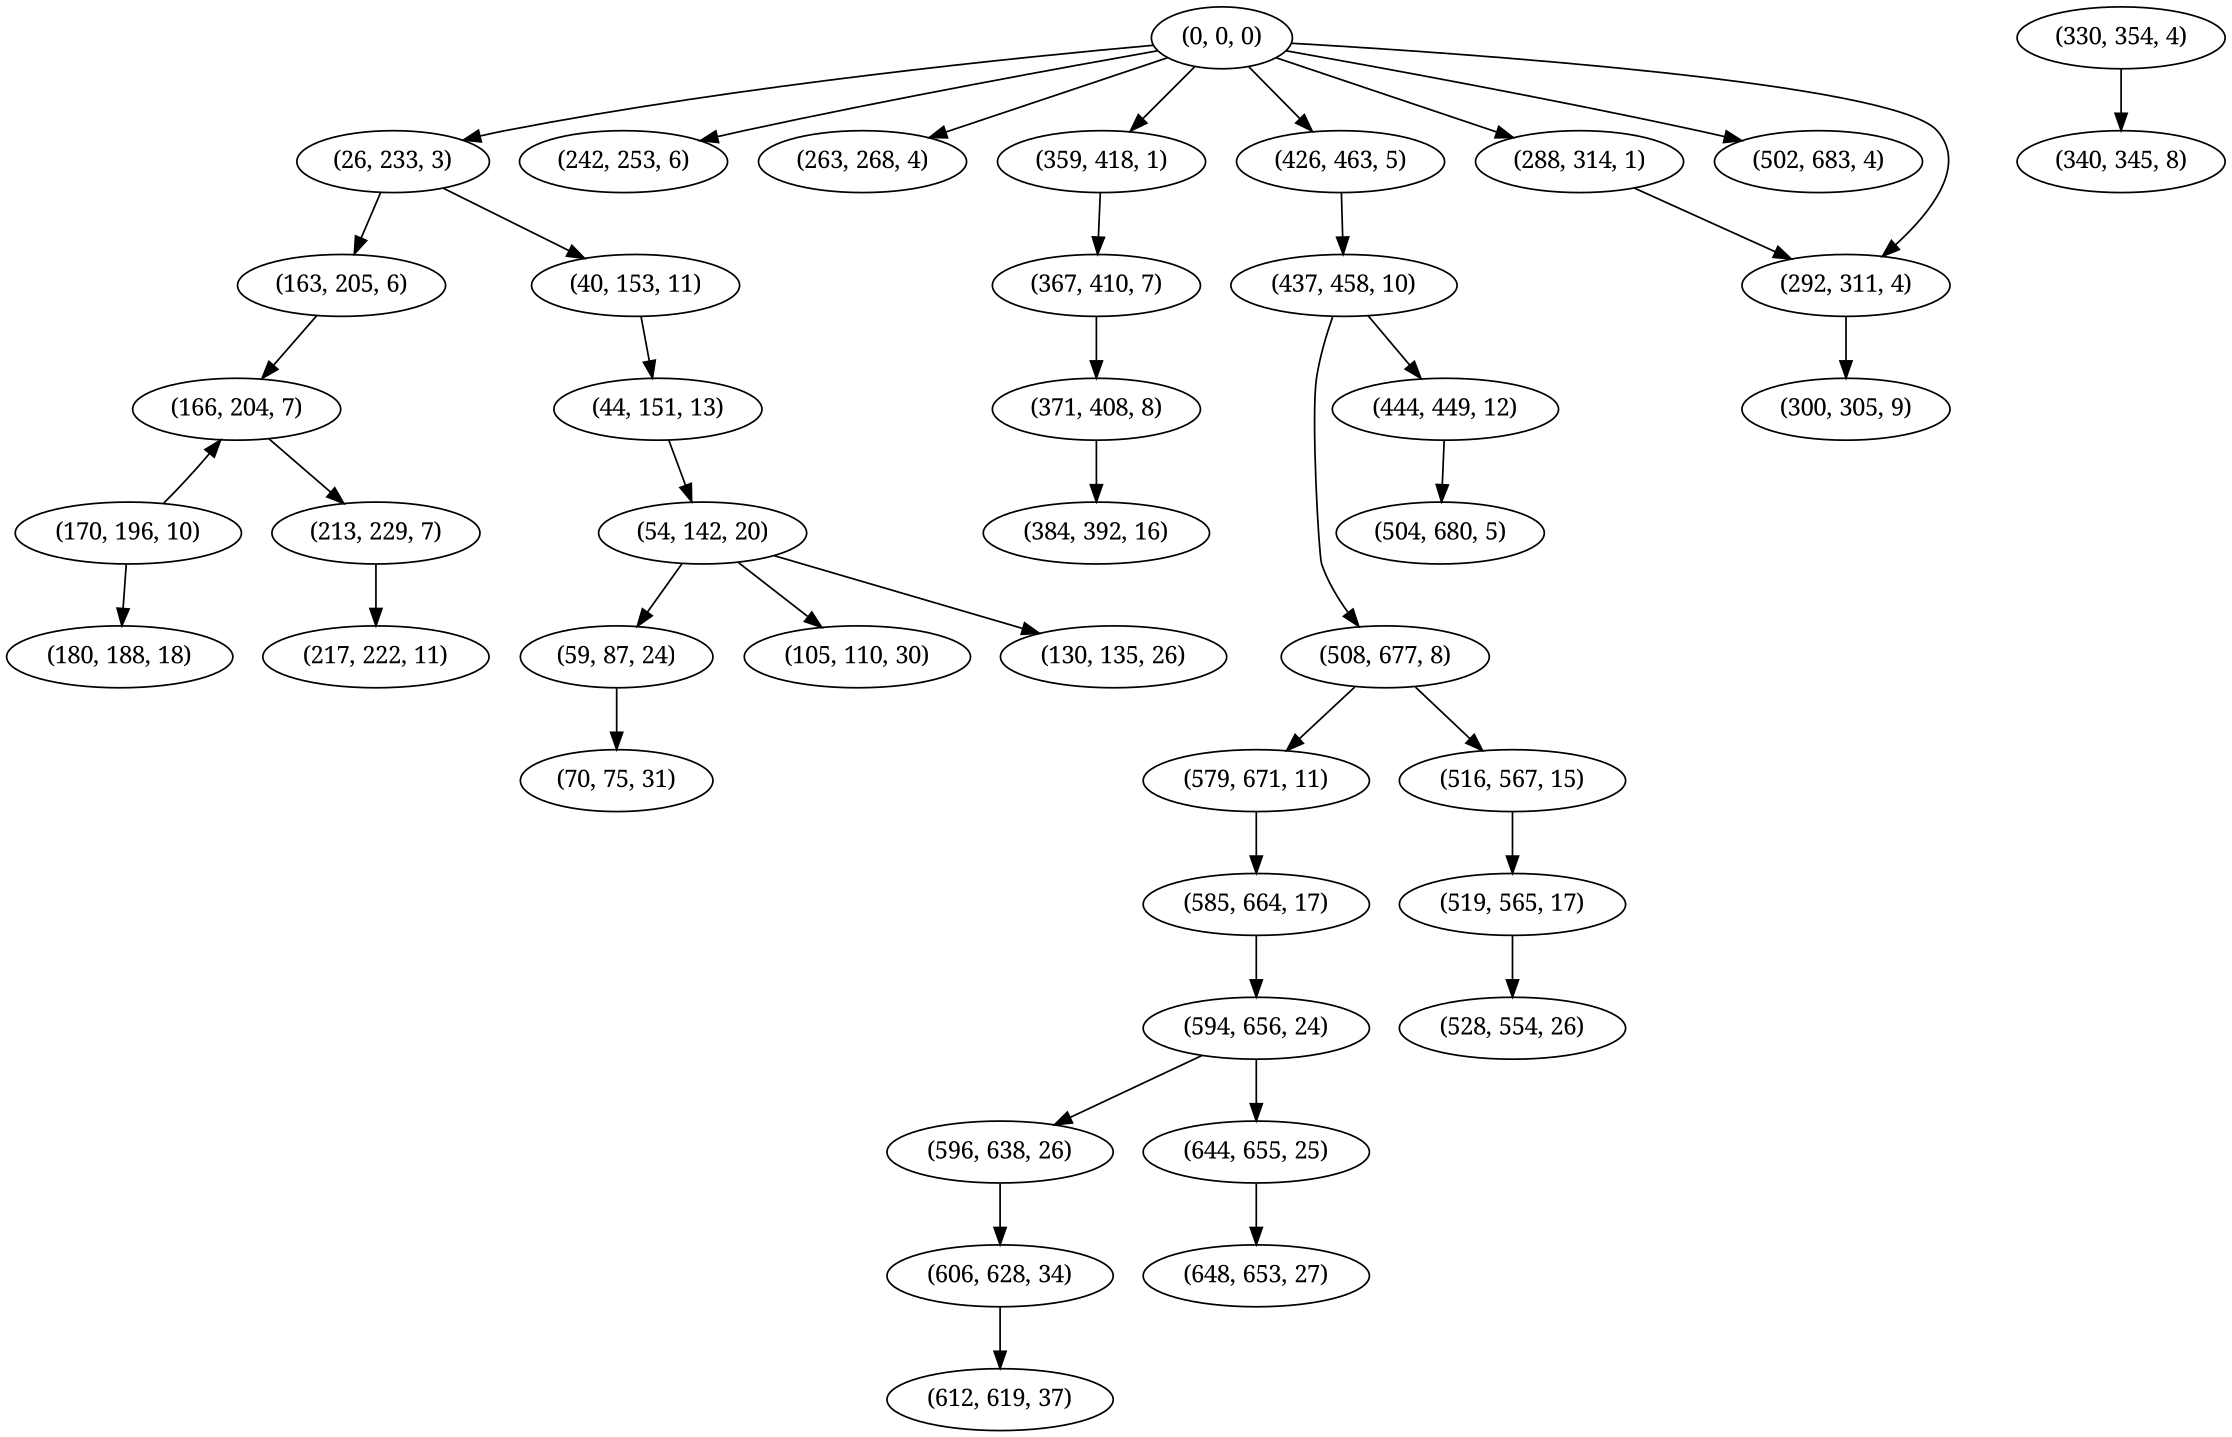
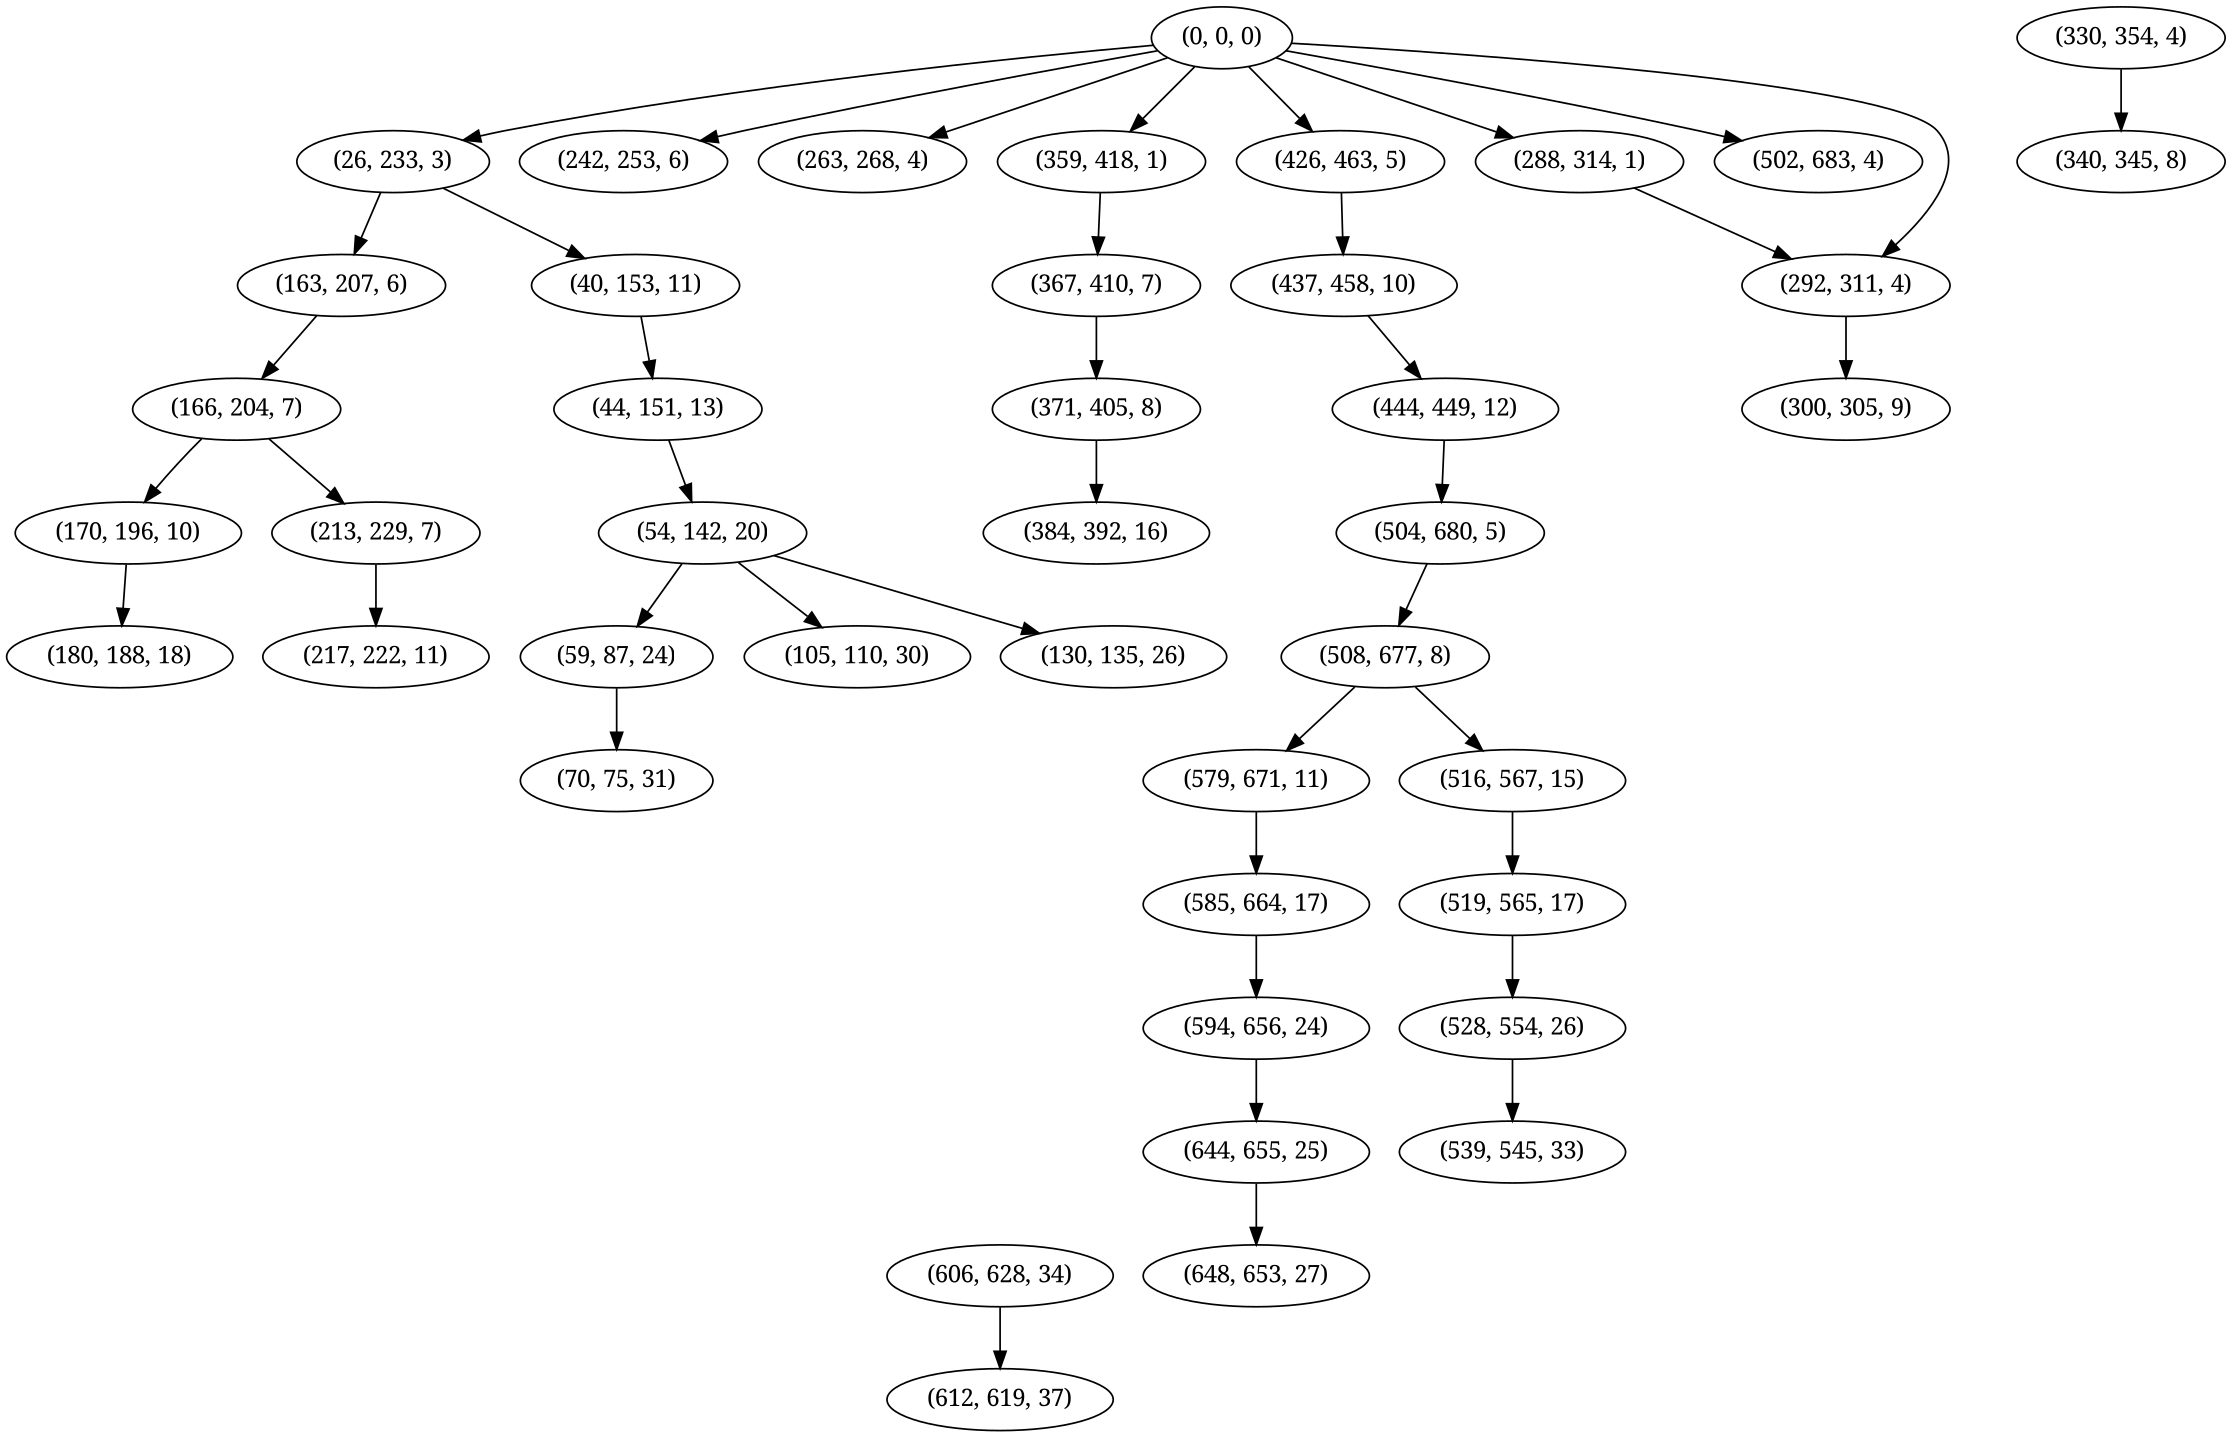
(342, 285) -> (342, 285)
(1096, 409) -> (1096, 409)
(1315, 467) -> (1417, 587)
(187, 479) -> (178, 463)
(1000, 1152) -> none
none -> (1512, 1152)
